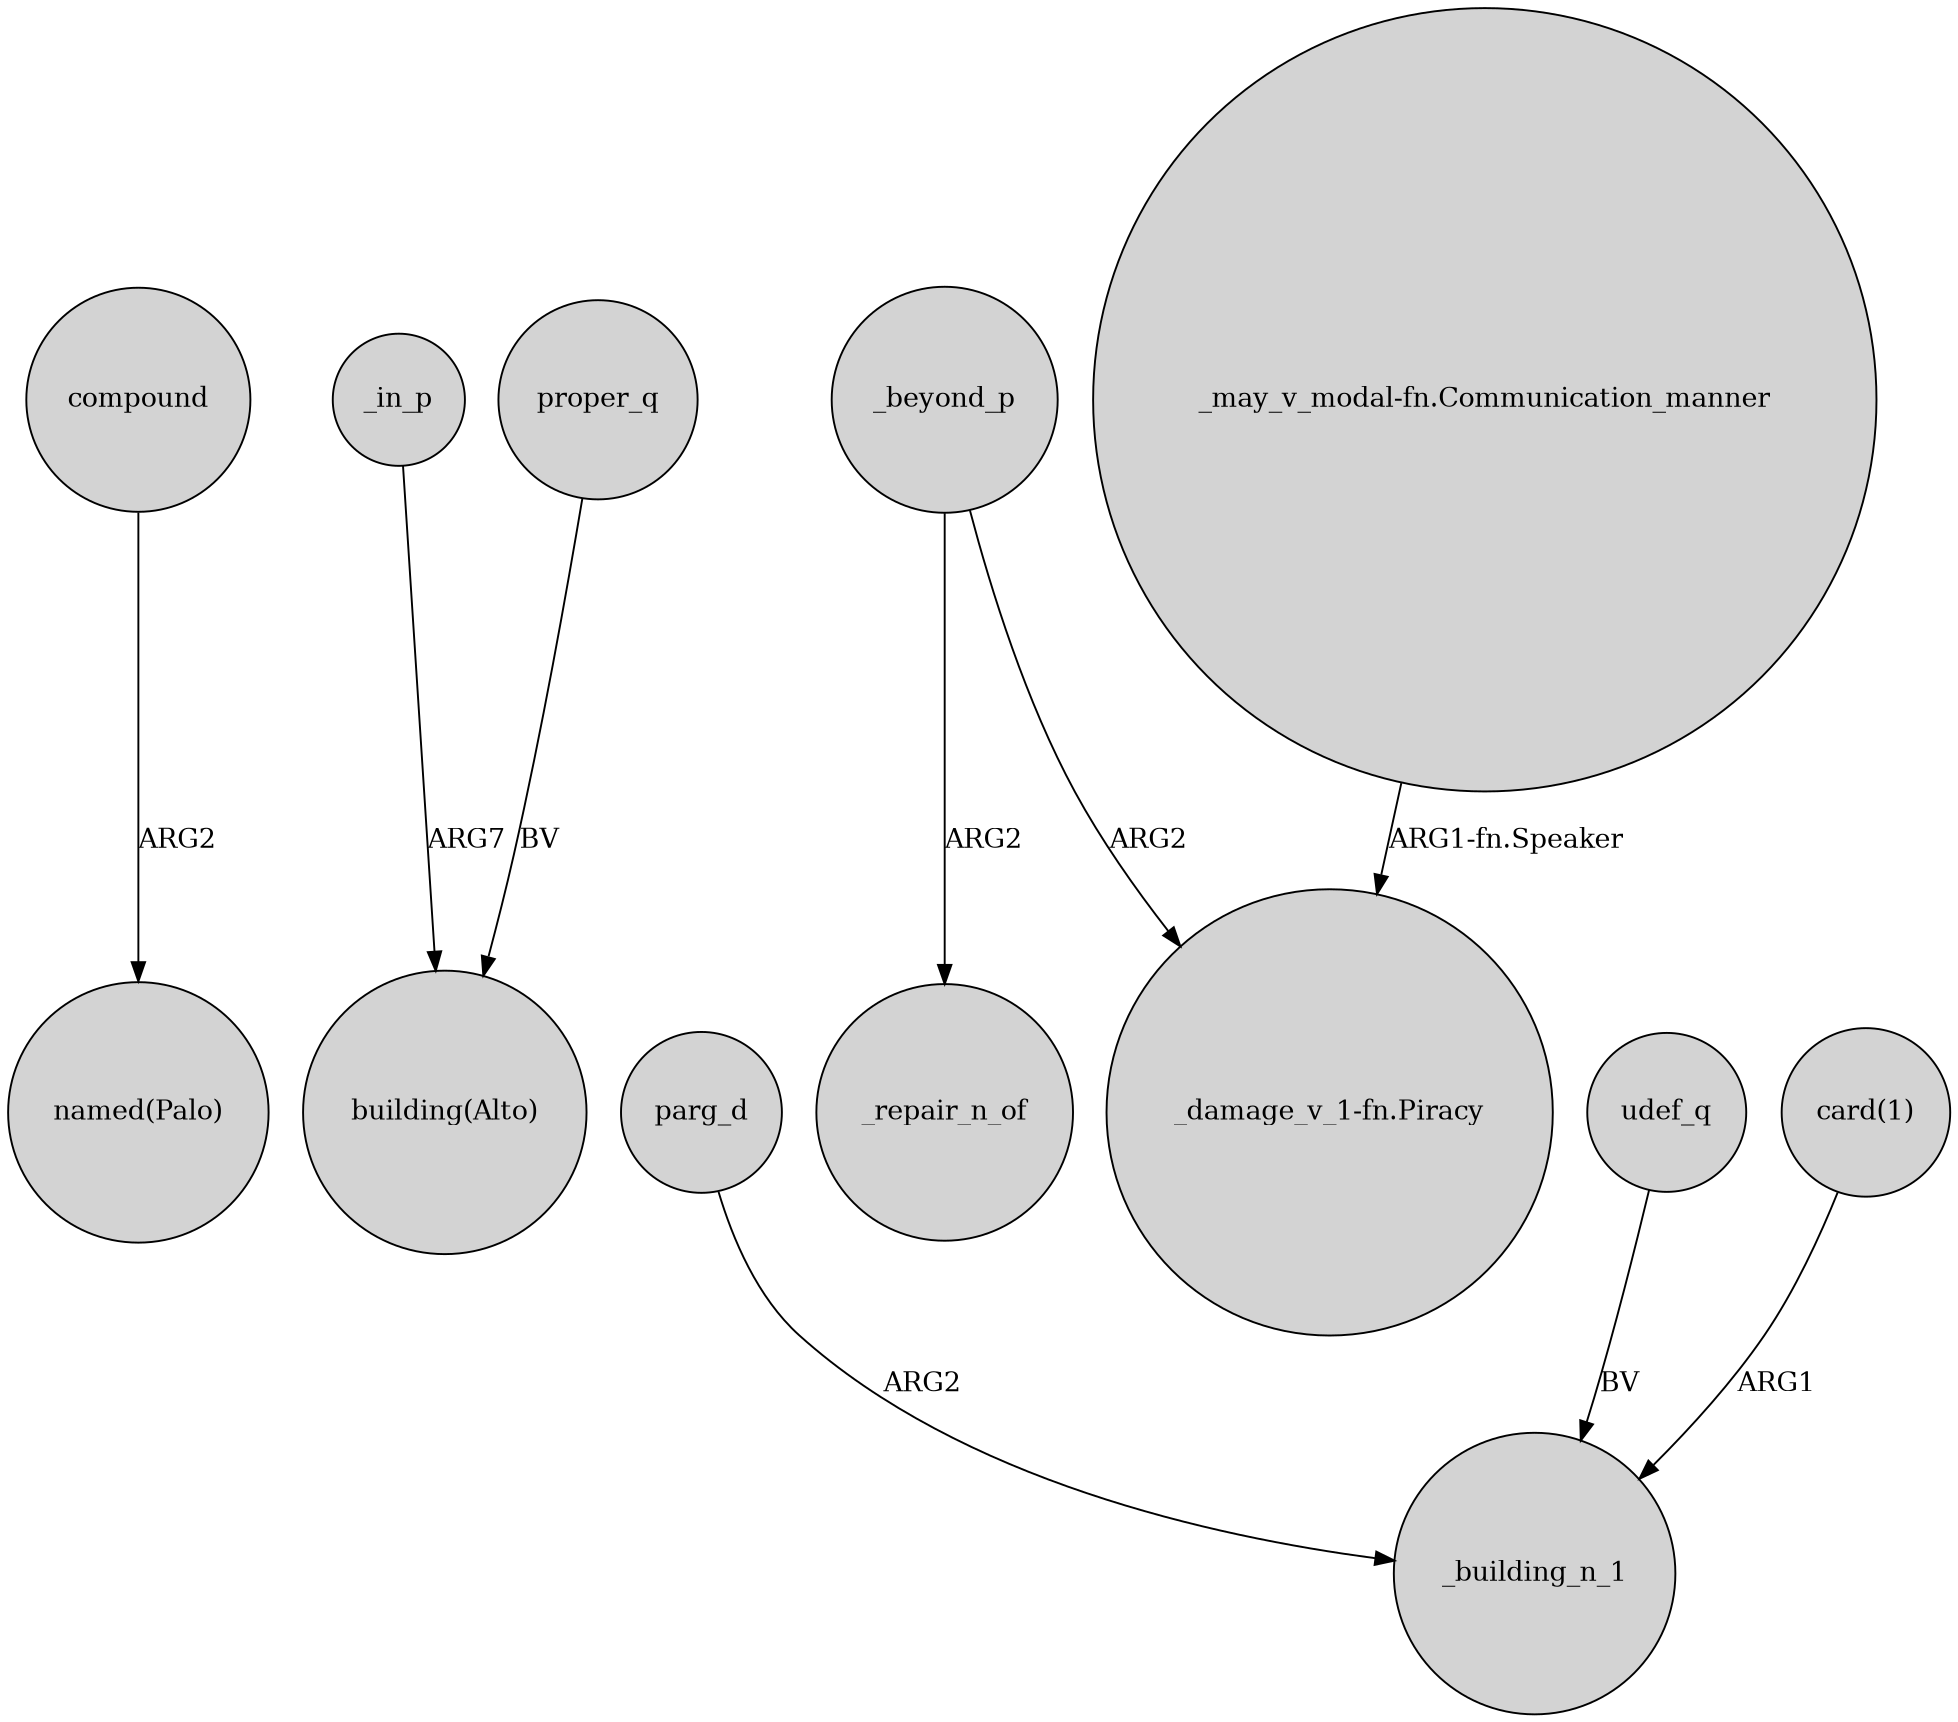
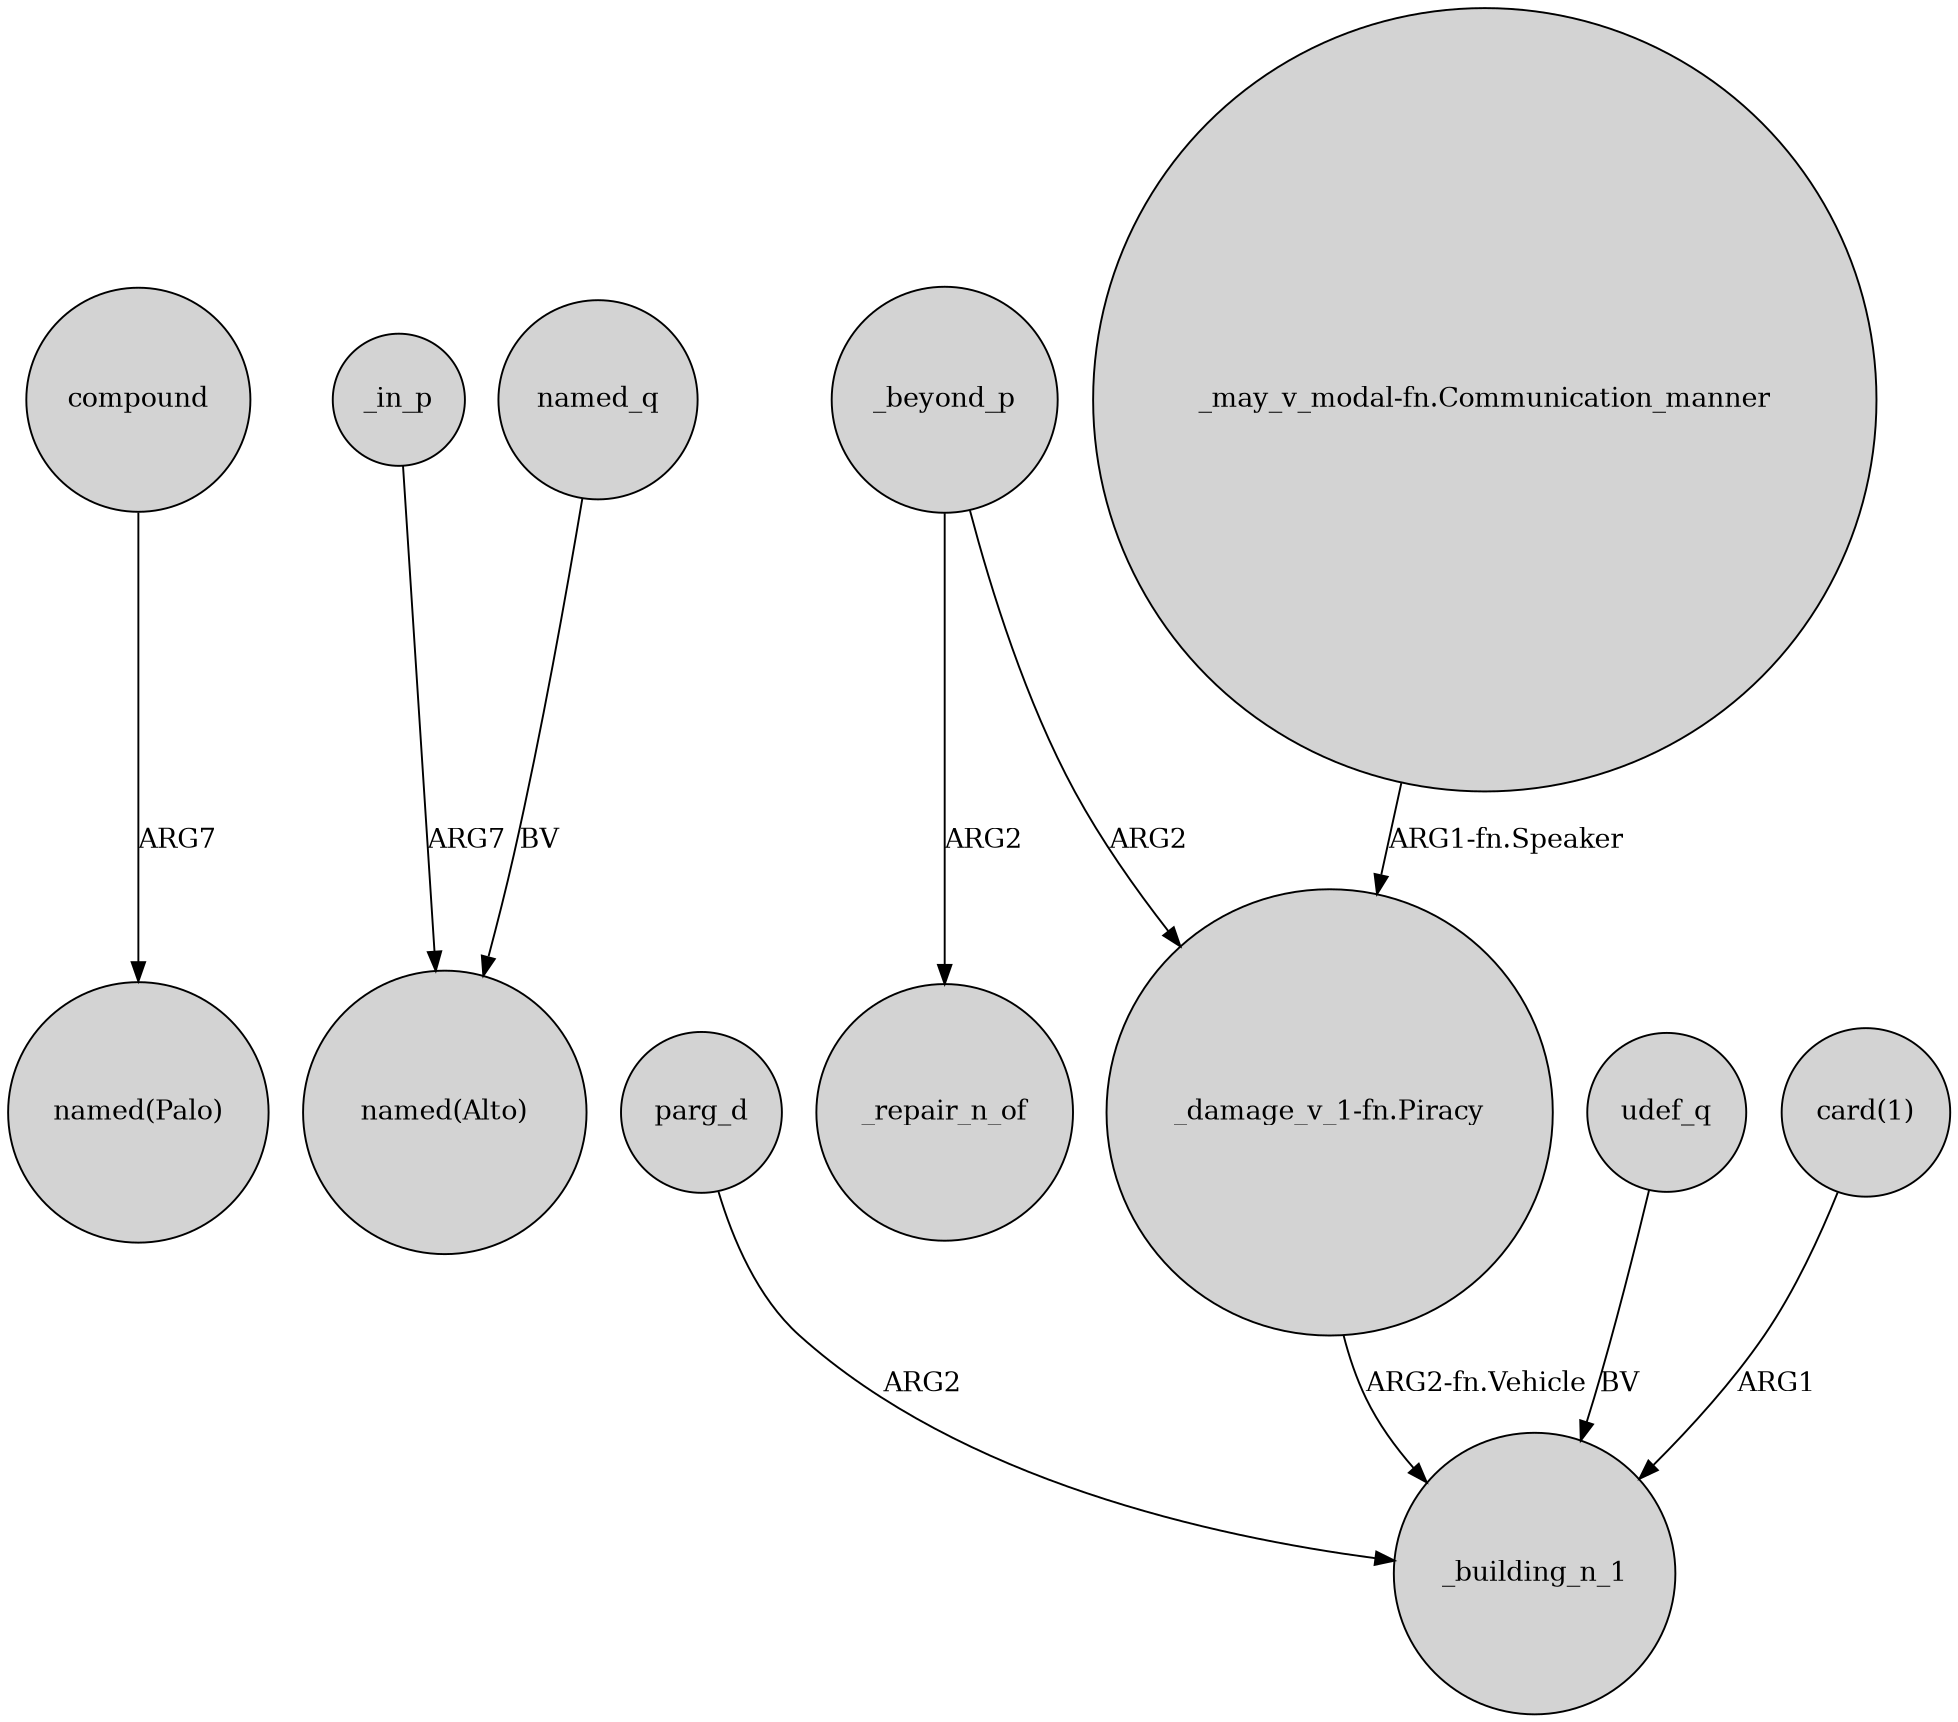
(598, 400) -> (598, 400)
(178, 841) -> (178, 841)
(445, 1112) -> (445, 1112)
none -> (1370, 1406)
